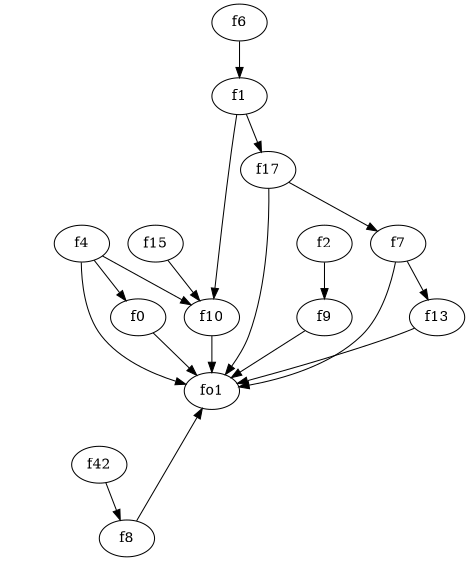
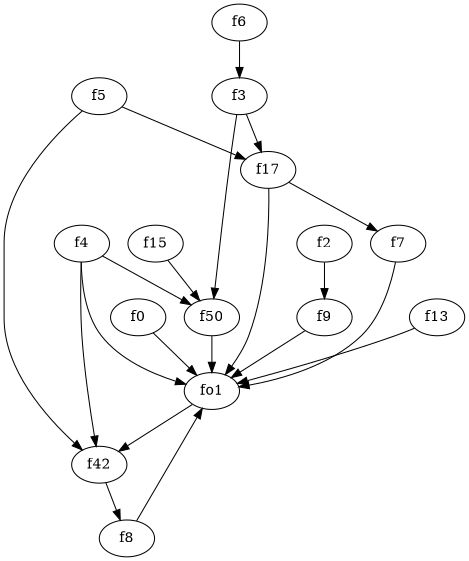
none -> (99, 96)
(240, 96) -> (240, 96)
(107, 276) -> (83, 350)
(415, 276) -> none
(212, 317) -> (212, 317)
none -> (160, 425)
